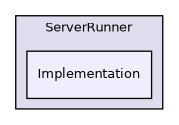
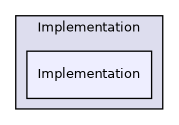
(89, 28) -> (89, 28)
